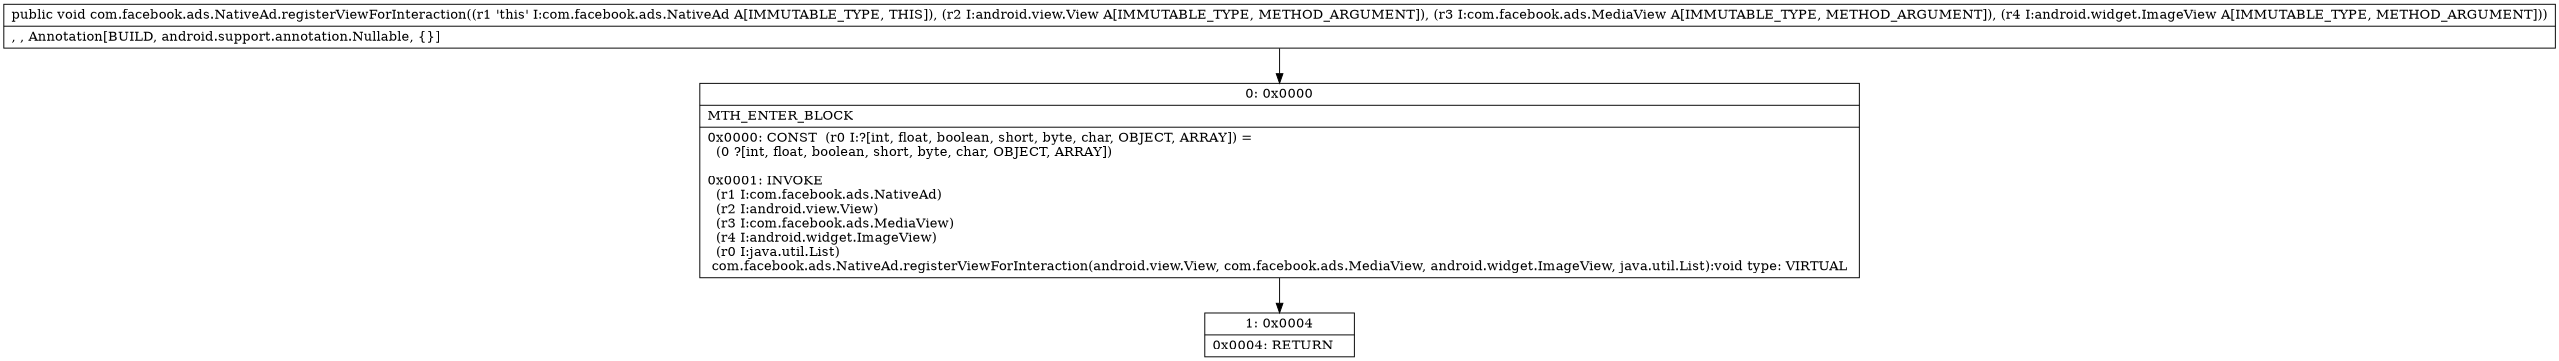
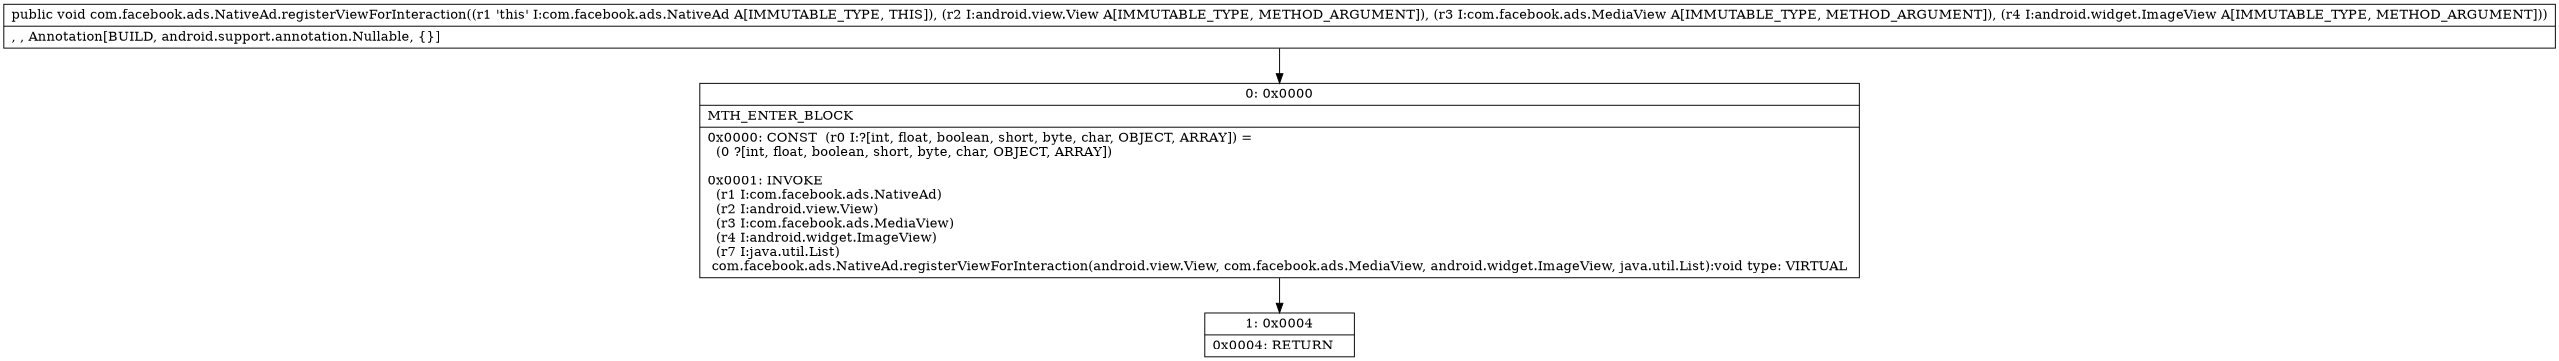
(774, 252) -> (774, 252)
